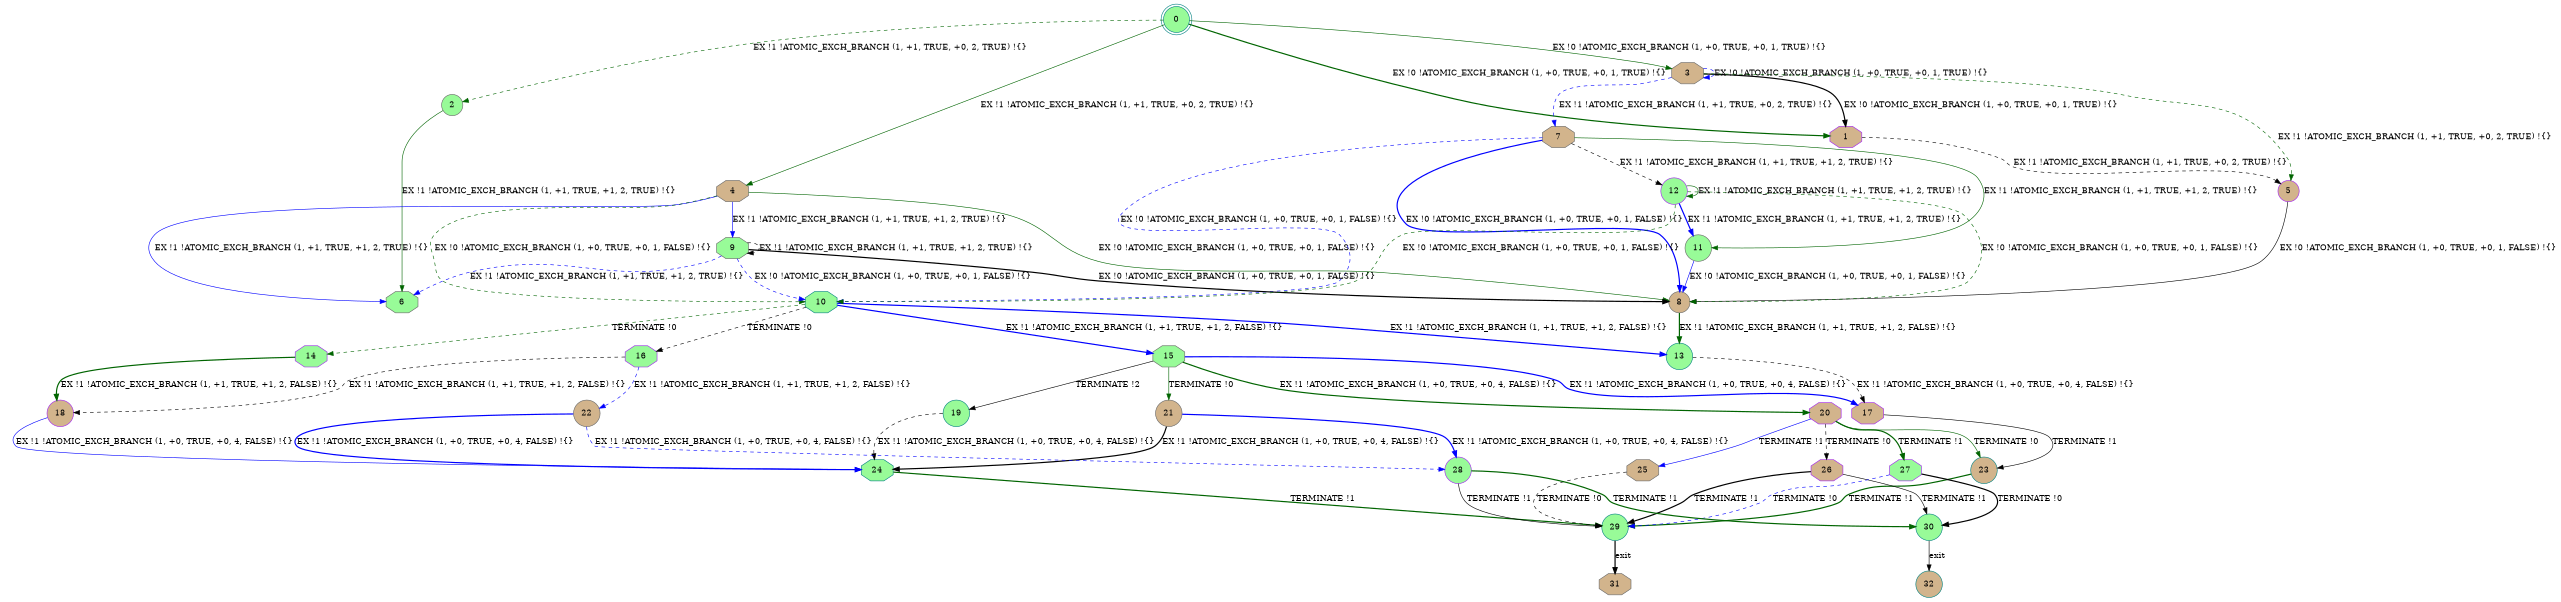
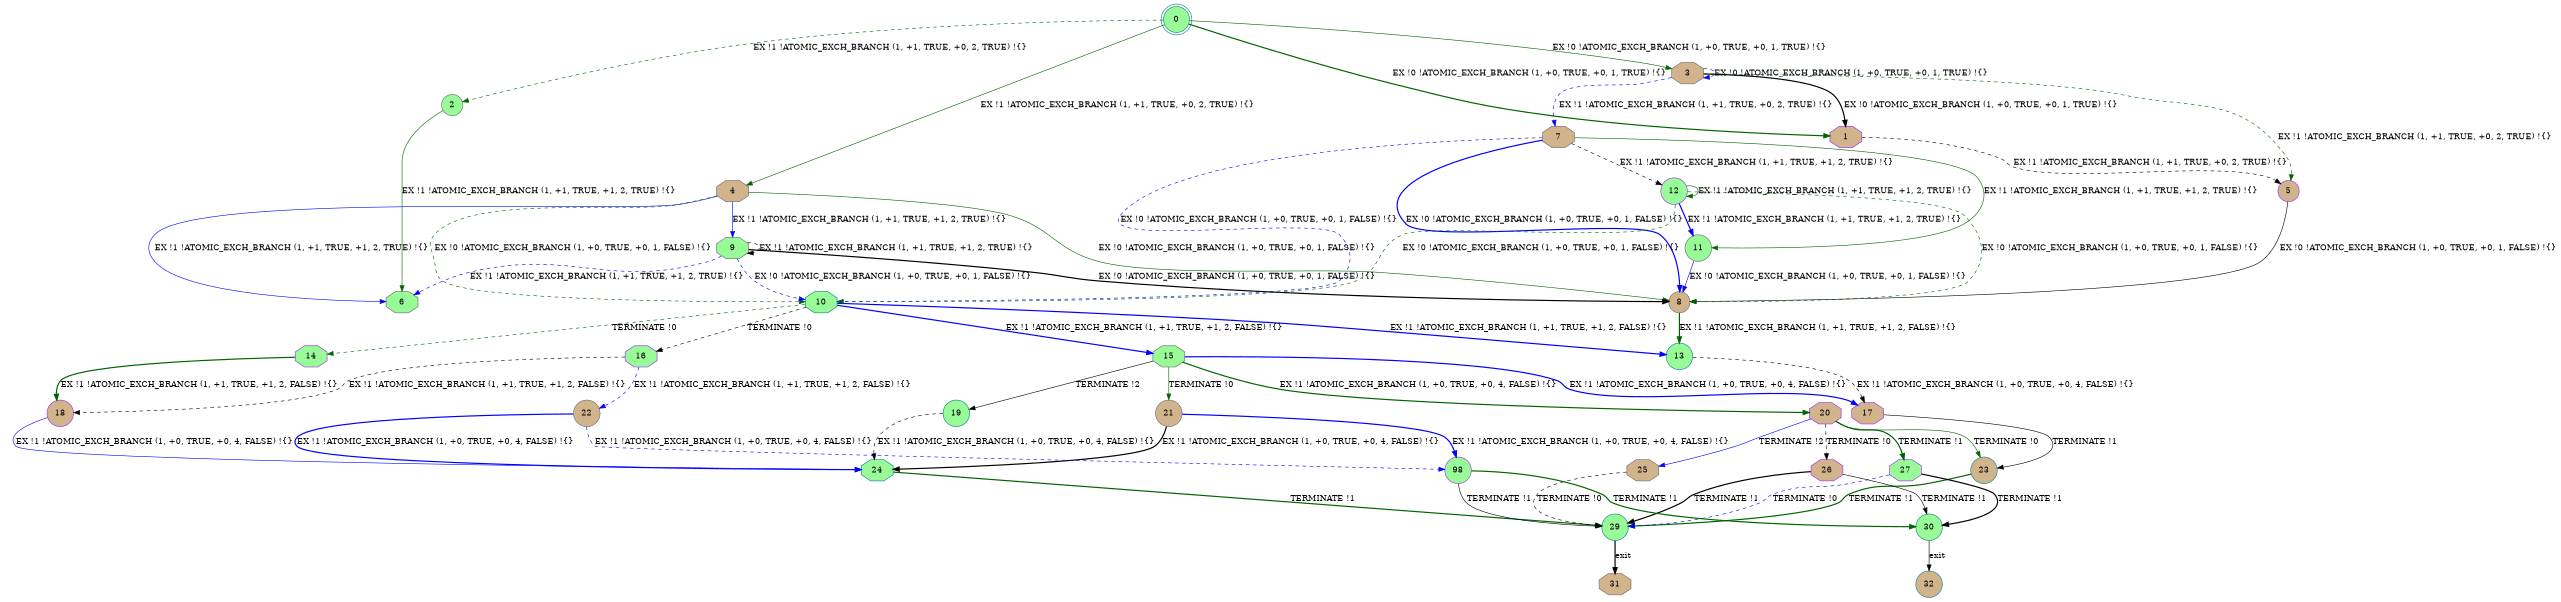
(1792, 442) -> (1792, 442)
(1458, 470) -> (1458, 470)
(2030, 499) -> (2030, 499)
